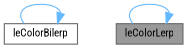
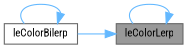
none -> (91, 34)
